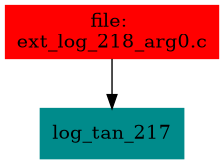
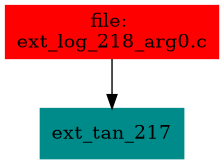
(112, 134) -> (112, 134)
